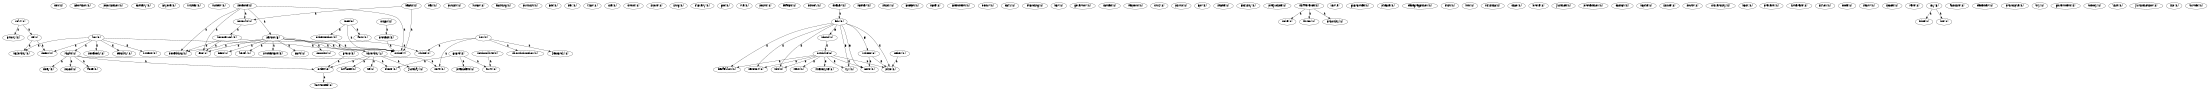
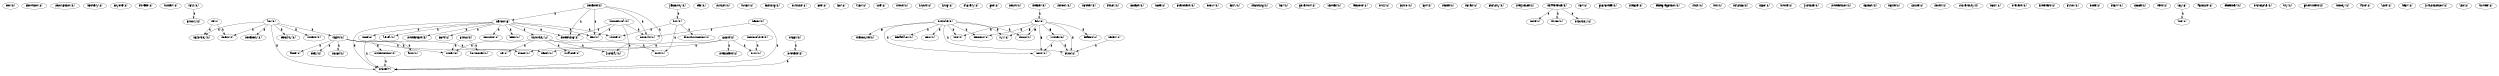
(194, 6) -> (146, 6)
(572, 6) -> (841, 6)
(744, 6) -> none
(1335, 6) -> (1583, 6)
none -> (1471, 6)
none -> (2365, 6)
none -> (2407, 6)
(339, 9) -> (658, 29)
(1924, 22) -> none
none -> (434, 27)
(27, 29) -> none
(237, 29) -> (634, 29)
(780, 38) -> (1067, 25)
(520, 45) -> (677, 13)
(826, 45) -> (998, 28)
none -> (547, 54)
(324, 77) -> (474, 45)
